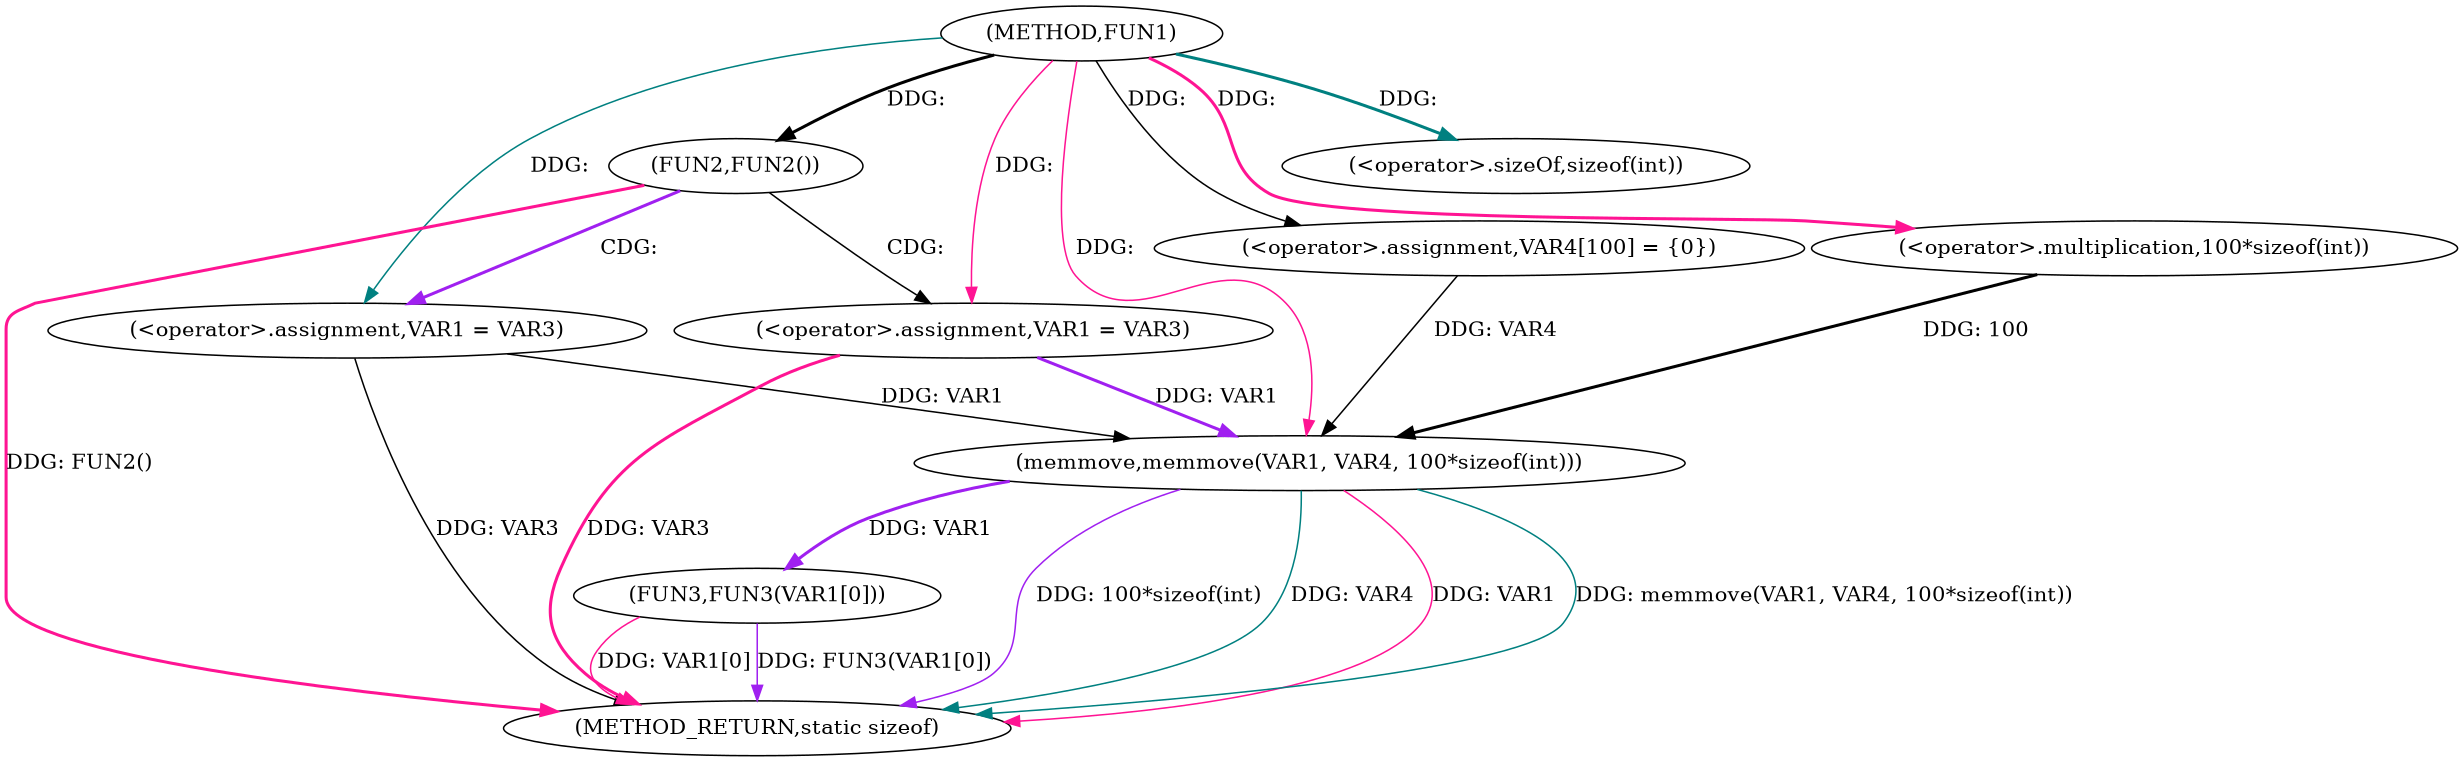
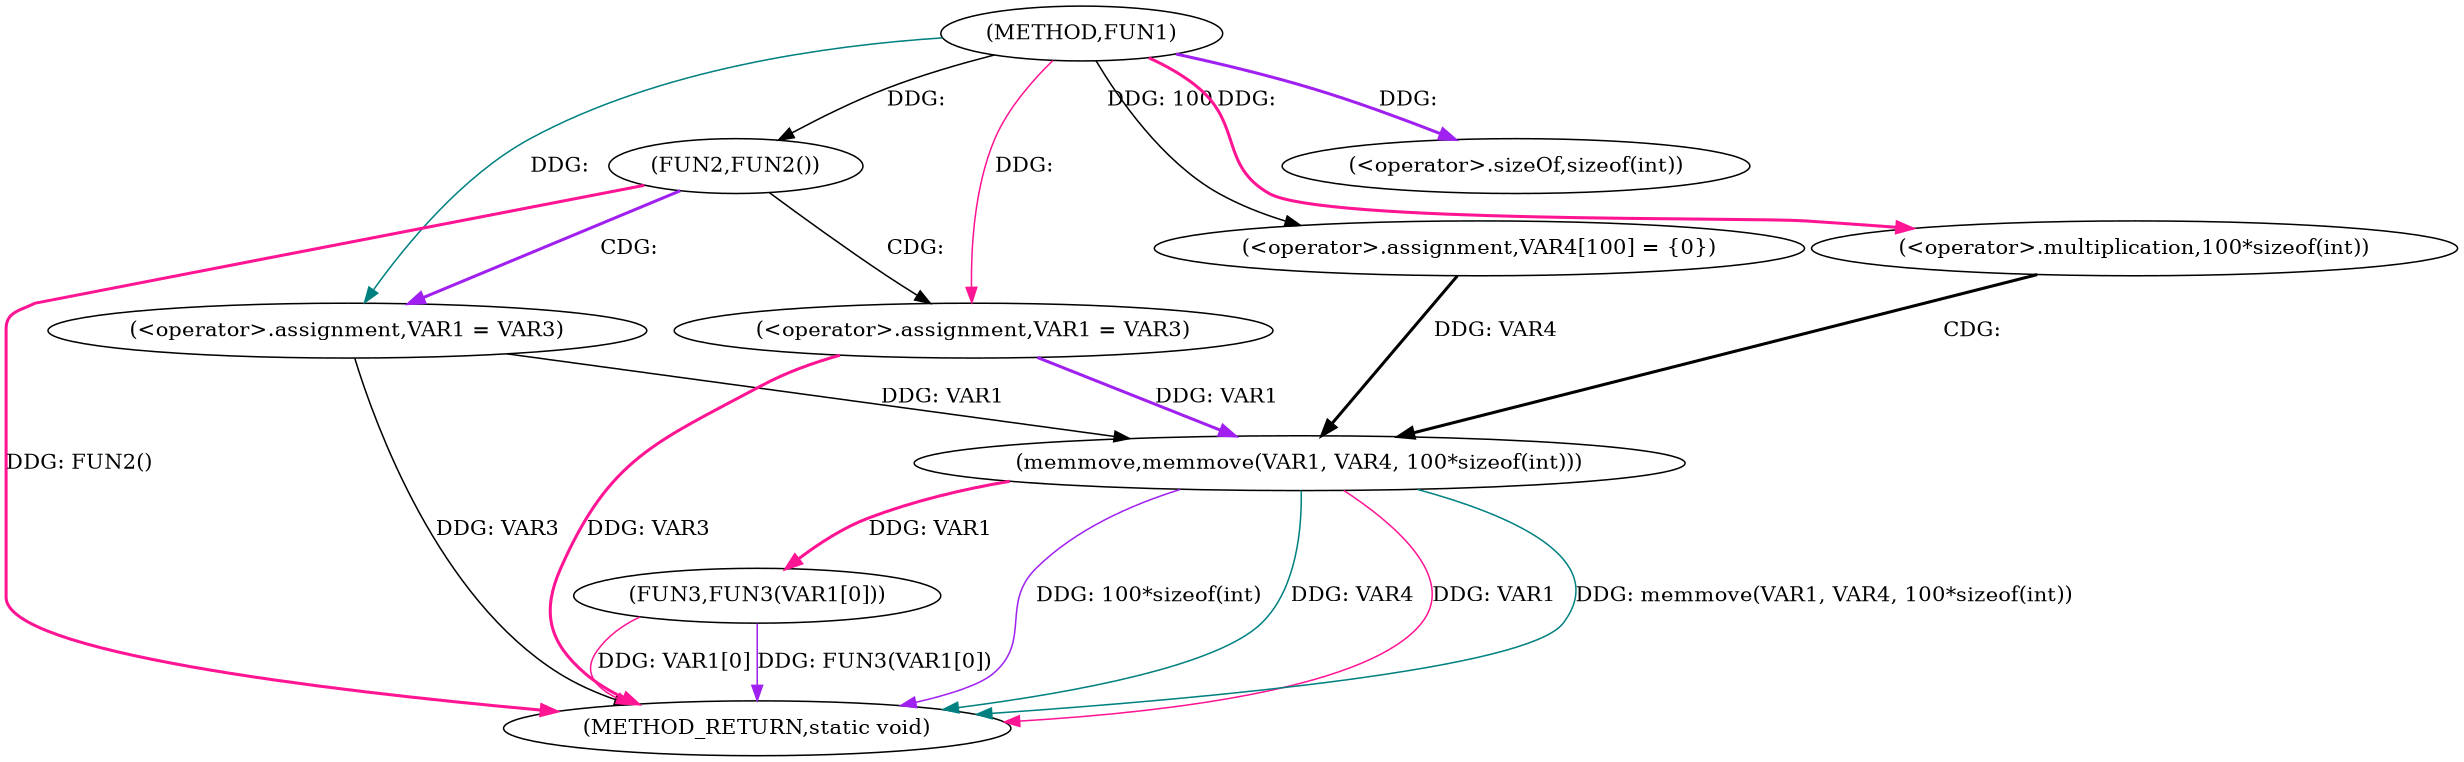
(890, 87) -> (890, 87)
(1310, 88) -> (1310, 88)
(1160, 100) -> (1160, 100)
(1134, 300) -> none
(1976, 331) -> (1976, 331)
(1395, 350) -> (1395, 350)
(899, 507) -> (899, 507)
(757, 728) -> (757, 728)
